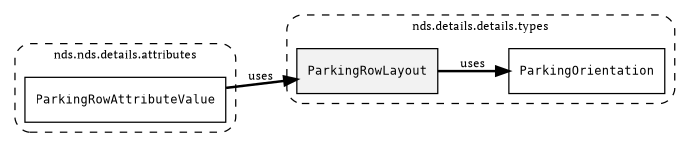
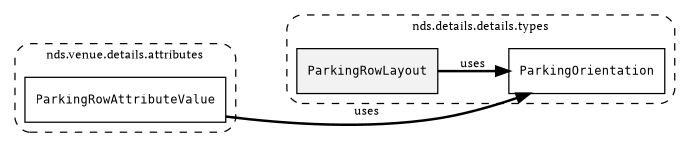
(125, 56) -> (125, 56)
(255, 84) -> (373, 124)
